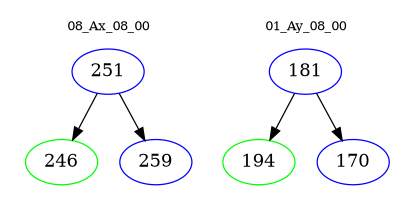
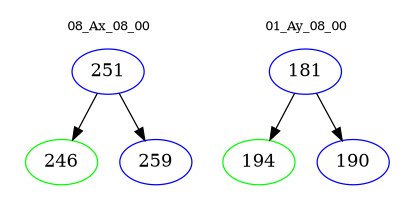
(353, 162) -> (353, 162)
